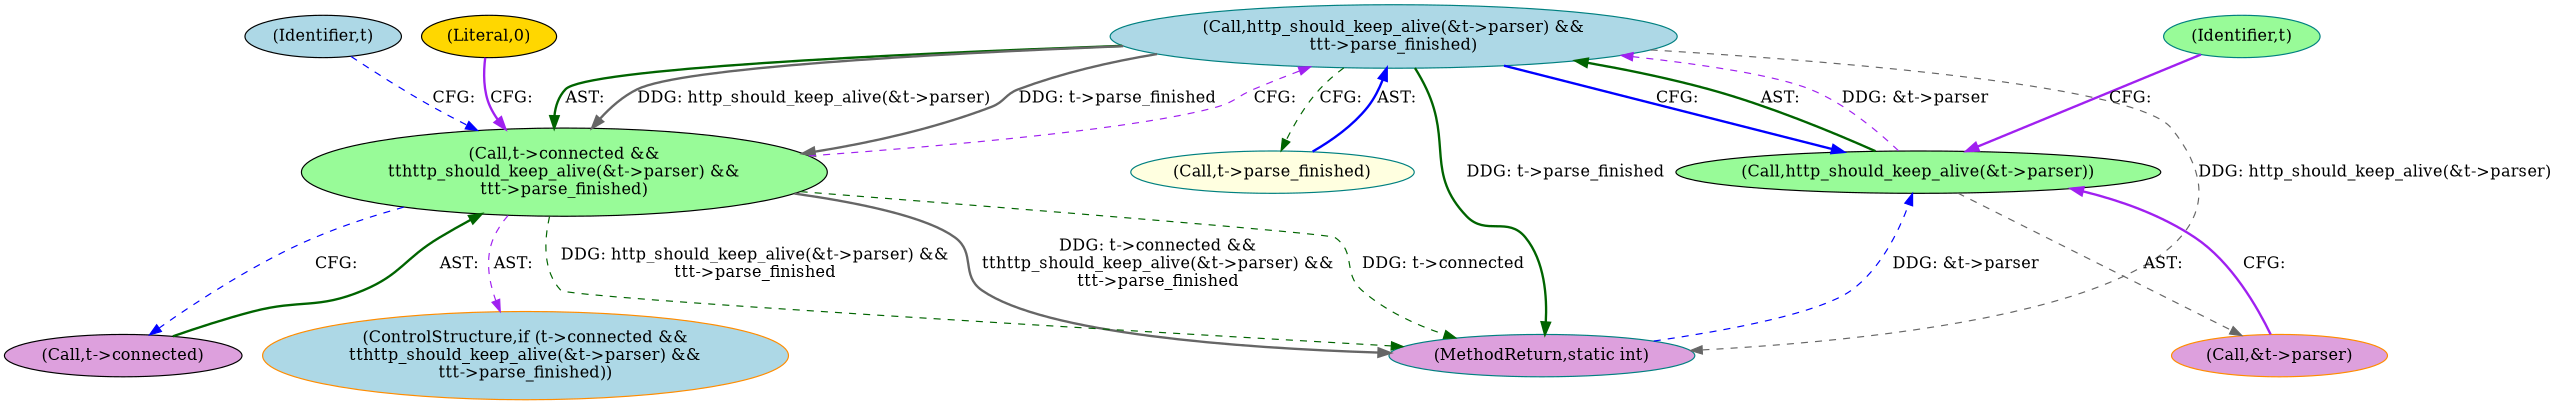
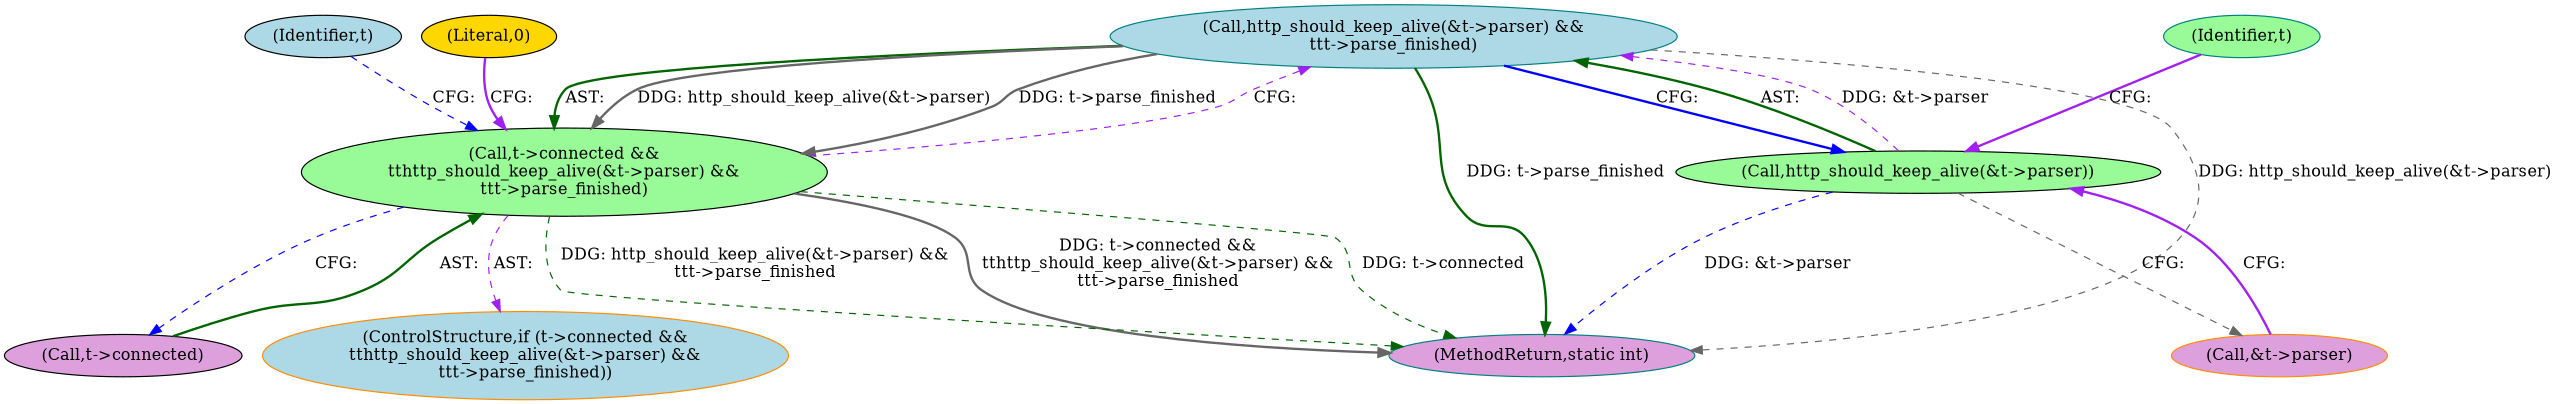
(1272, 172) -> none
(2166, 264) -> (2166, 264)
(1805, 310) -> (1694, 243)
